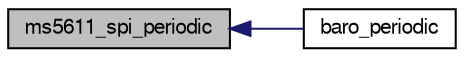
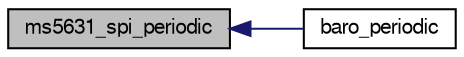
(119, 29) -> (119, 29)
